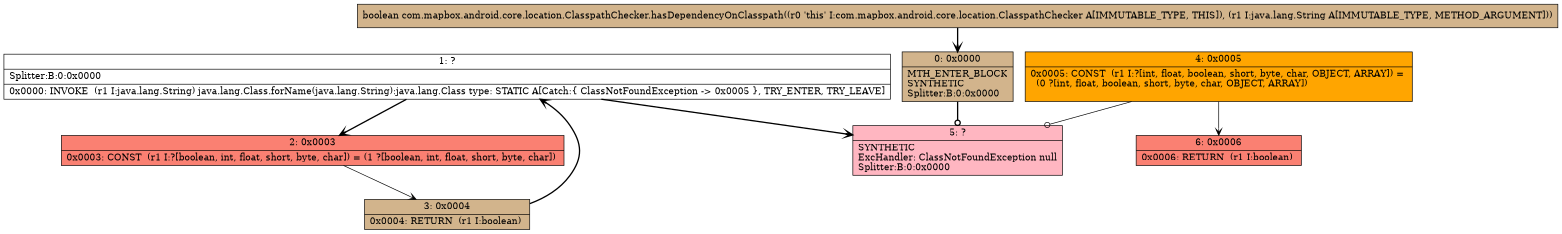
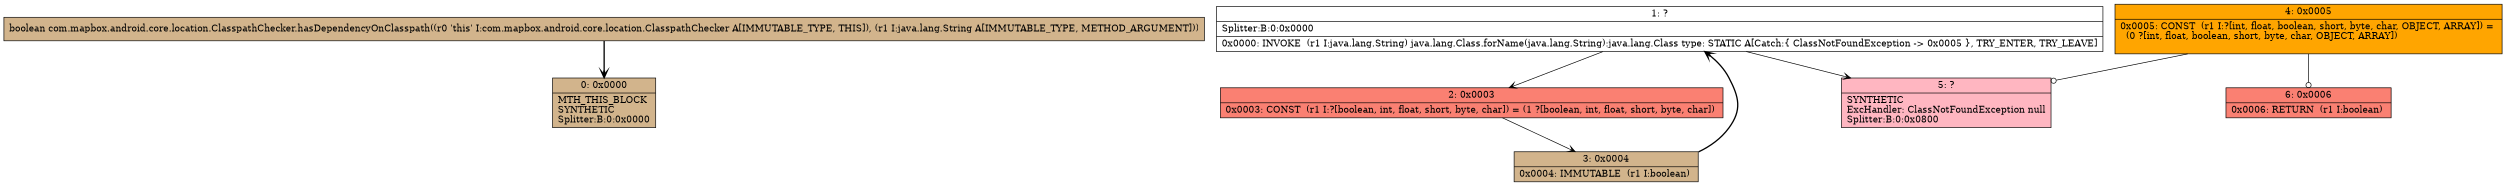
(958, 74) -> (603, 100)
(958, 111) -> none
(1219, 115) -> (2309, 68)
(376, 116) -> (1559, 69)
(724, 117) -> (1795, 64)
(904, 167) -> (1893, 120)
(447, 222) -> (1606, 174)
